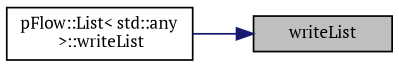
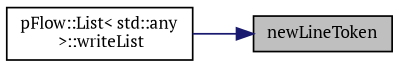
(323, 34) -> (323, 34)
